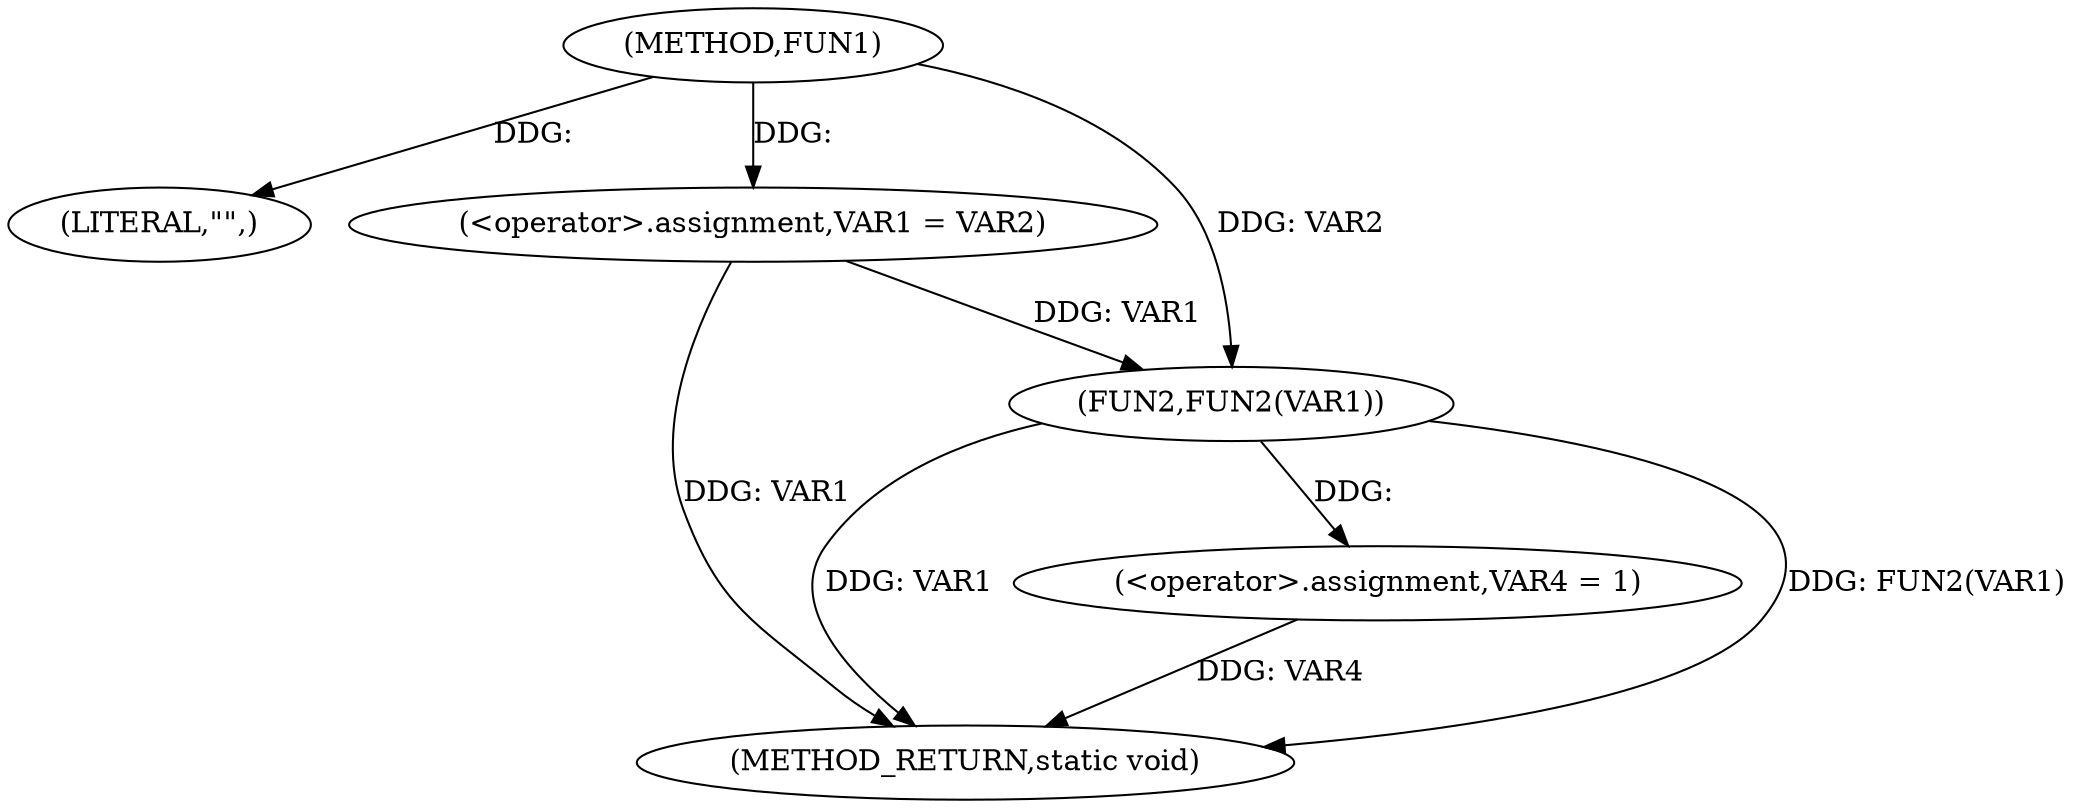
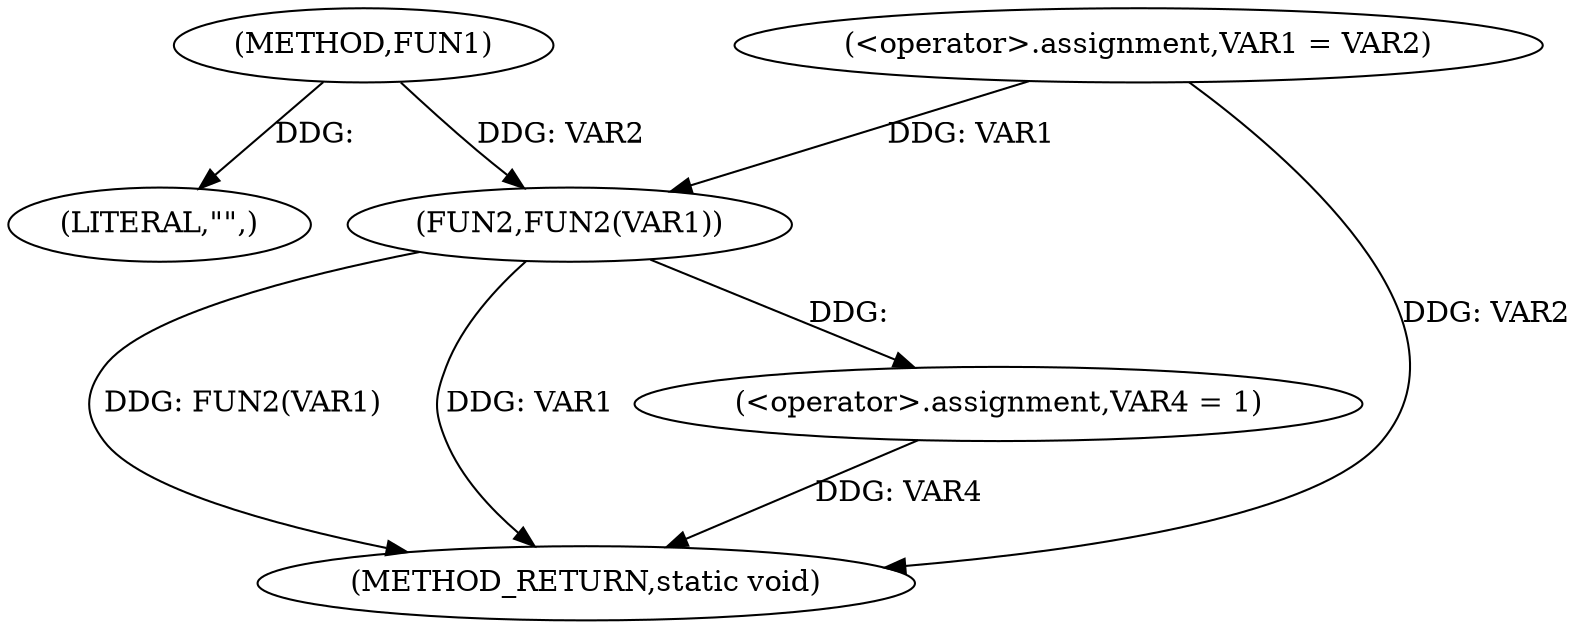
(753, 125) -> none
(768, 494) -> (1487, 314)
